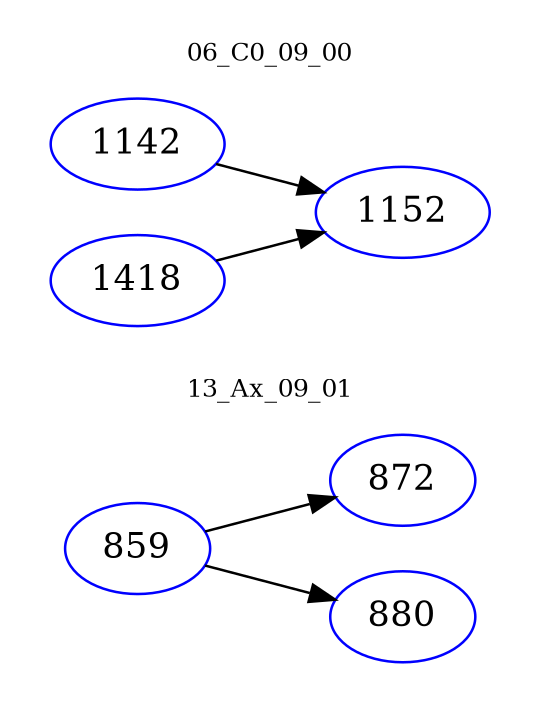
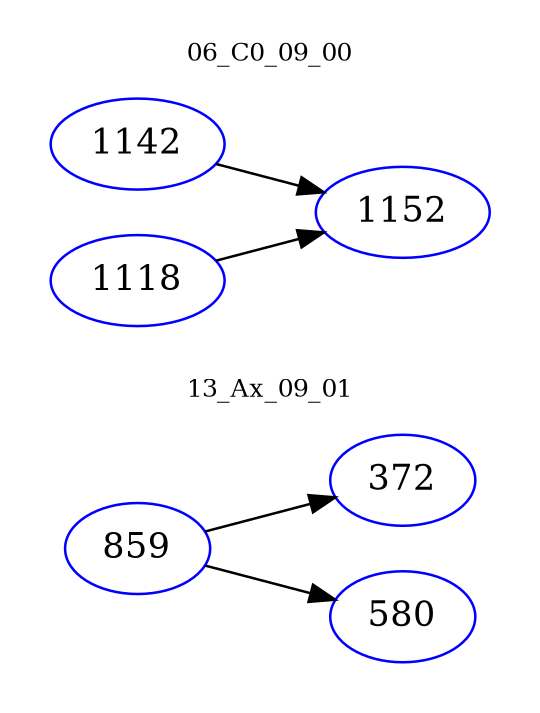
(138, 281) -> (138, 281)
(403, 480) -> (403, 480)
(403, 617) -> (403, 617)
